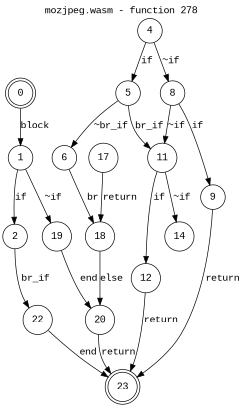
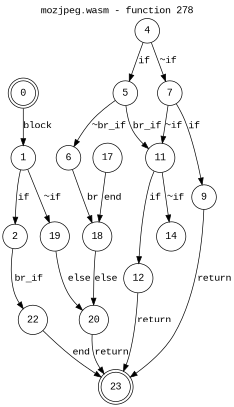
(173, 93) -> (170, 93)
(120, 197) -> (113, 197)
(89, 278) -> (79, 278)
